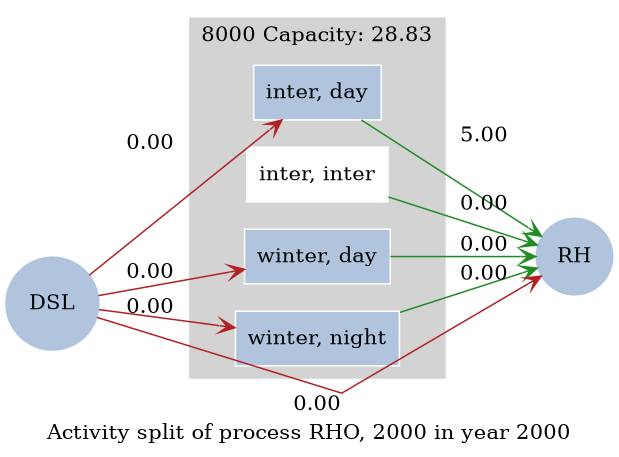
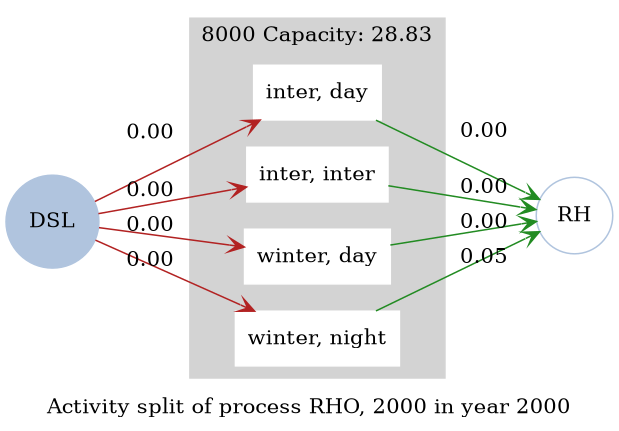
(317, 93) -> (317, 93)
(484, 136) -> (484, 131)
(317, 257) -> (317, 257)
(574, 257) -> (574, 216)
(484, 274) -> (484, 257)
(317, 339) -> (317, 339)
(322, 387) -> (165, 202)
